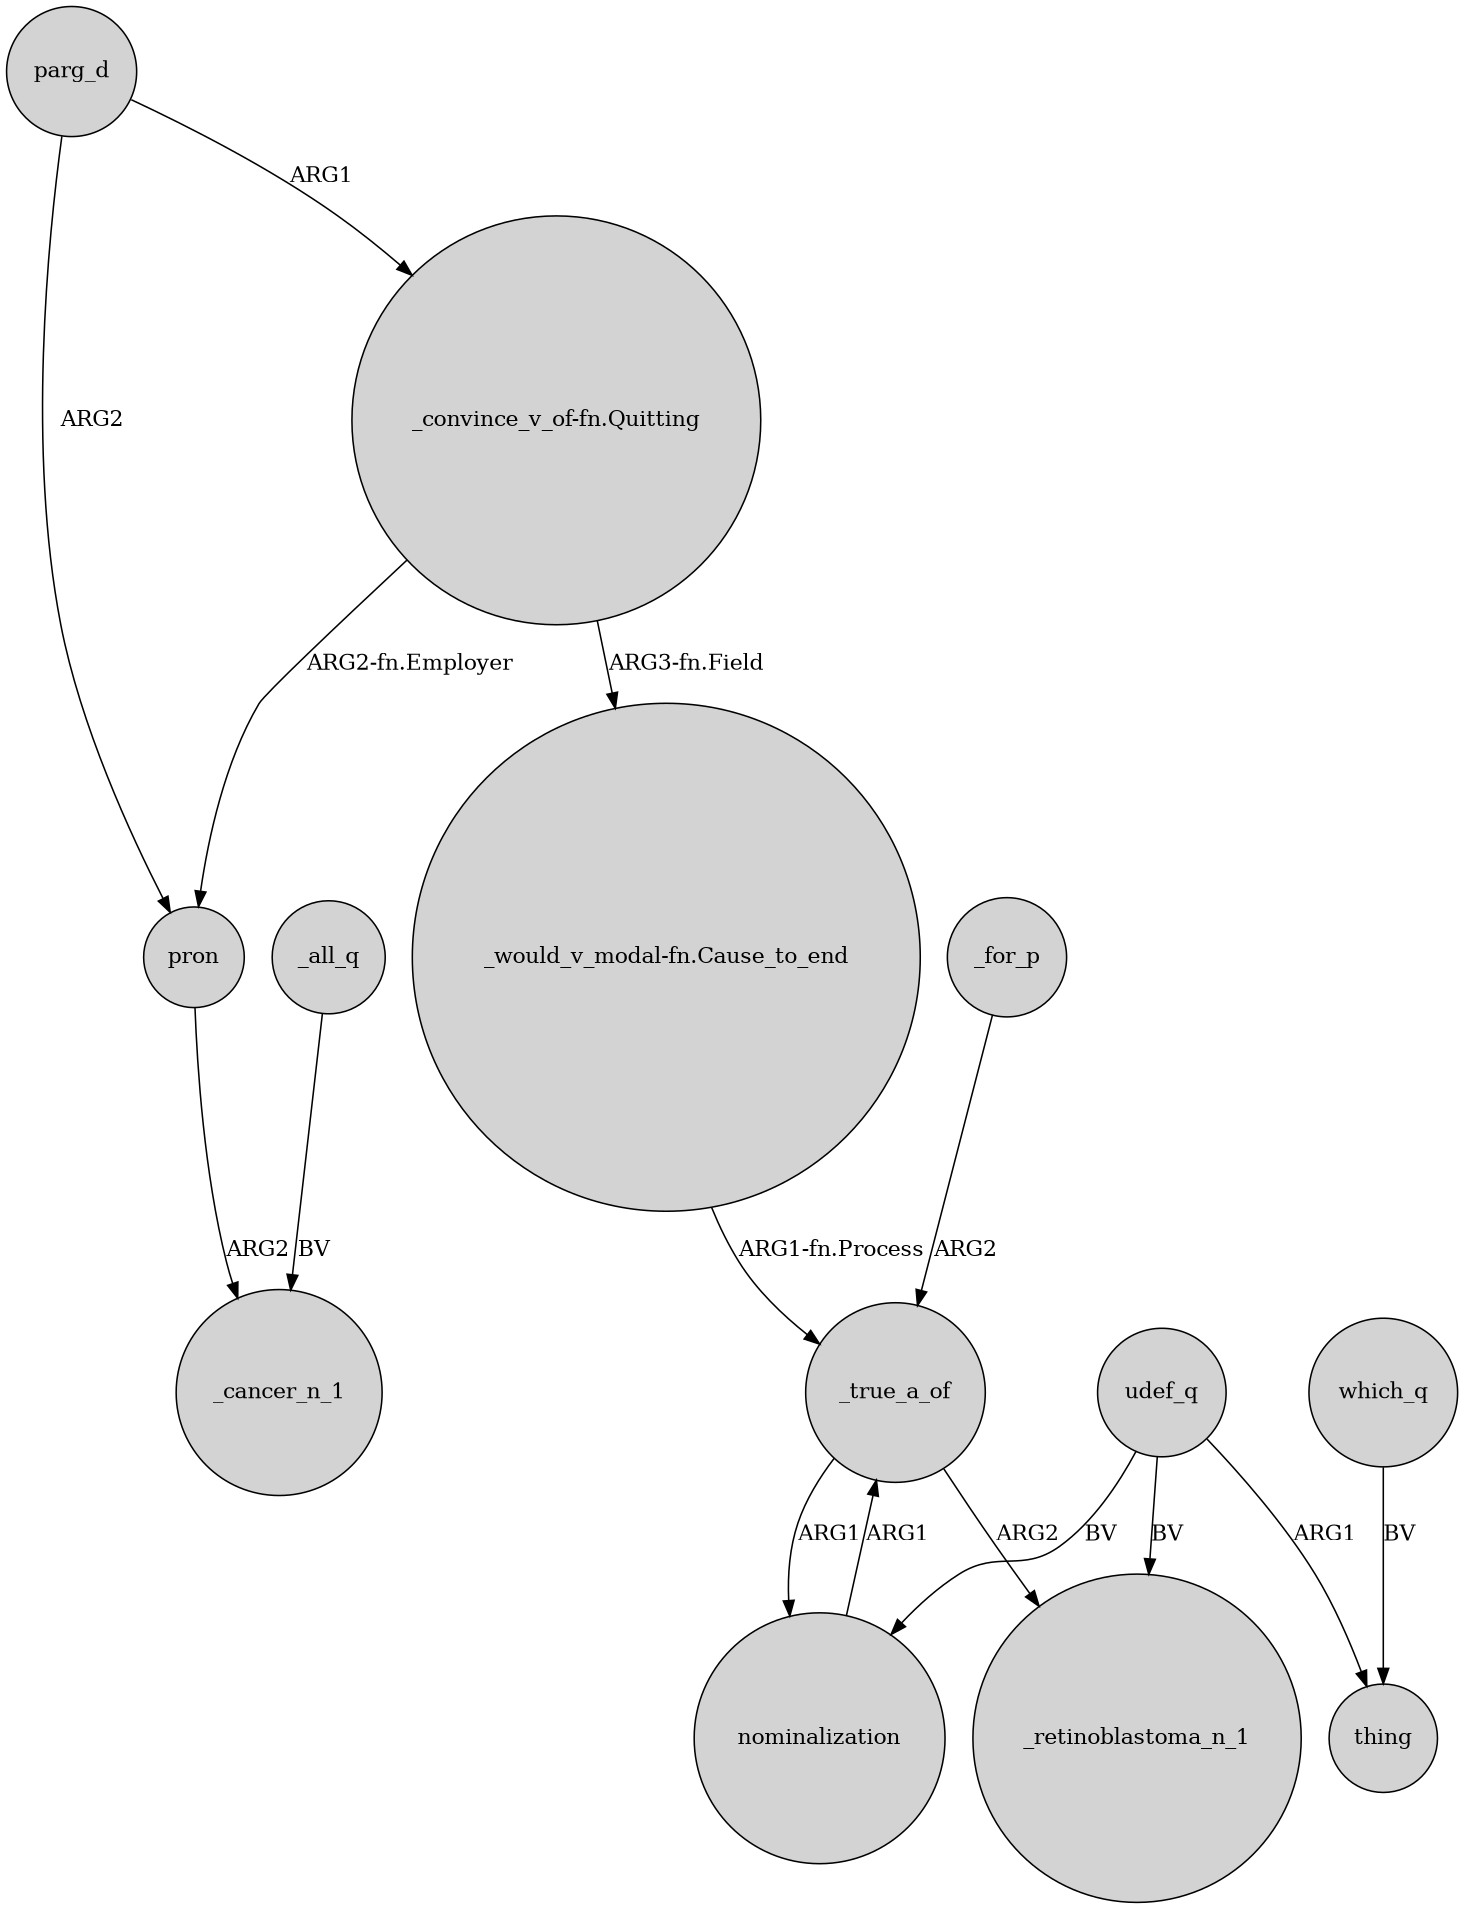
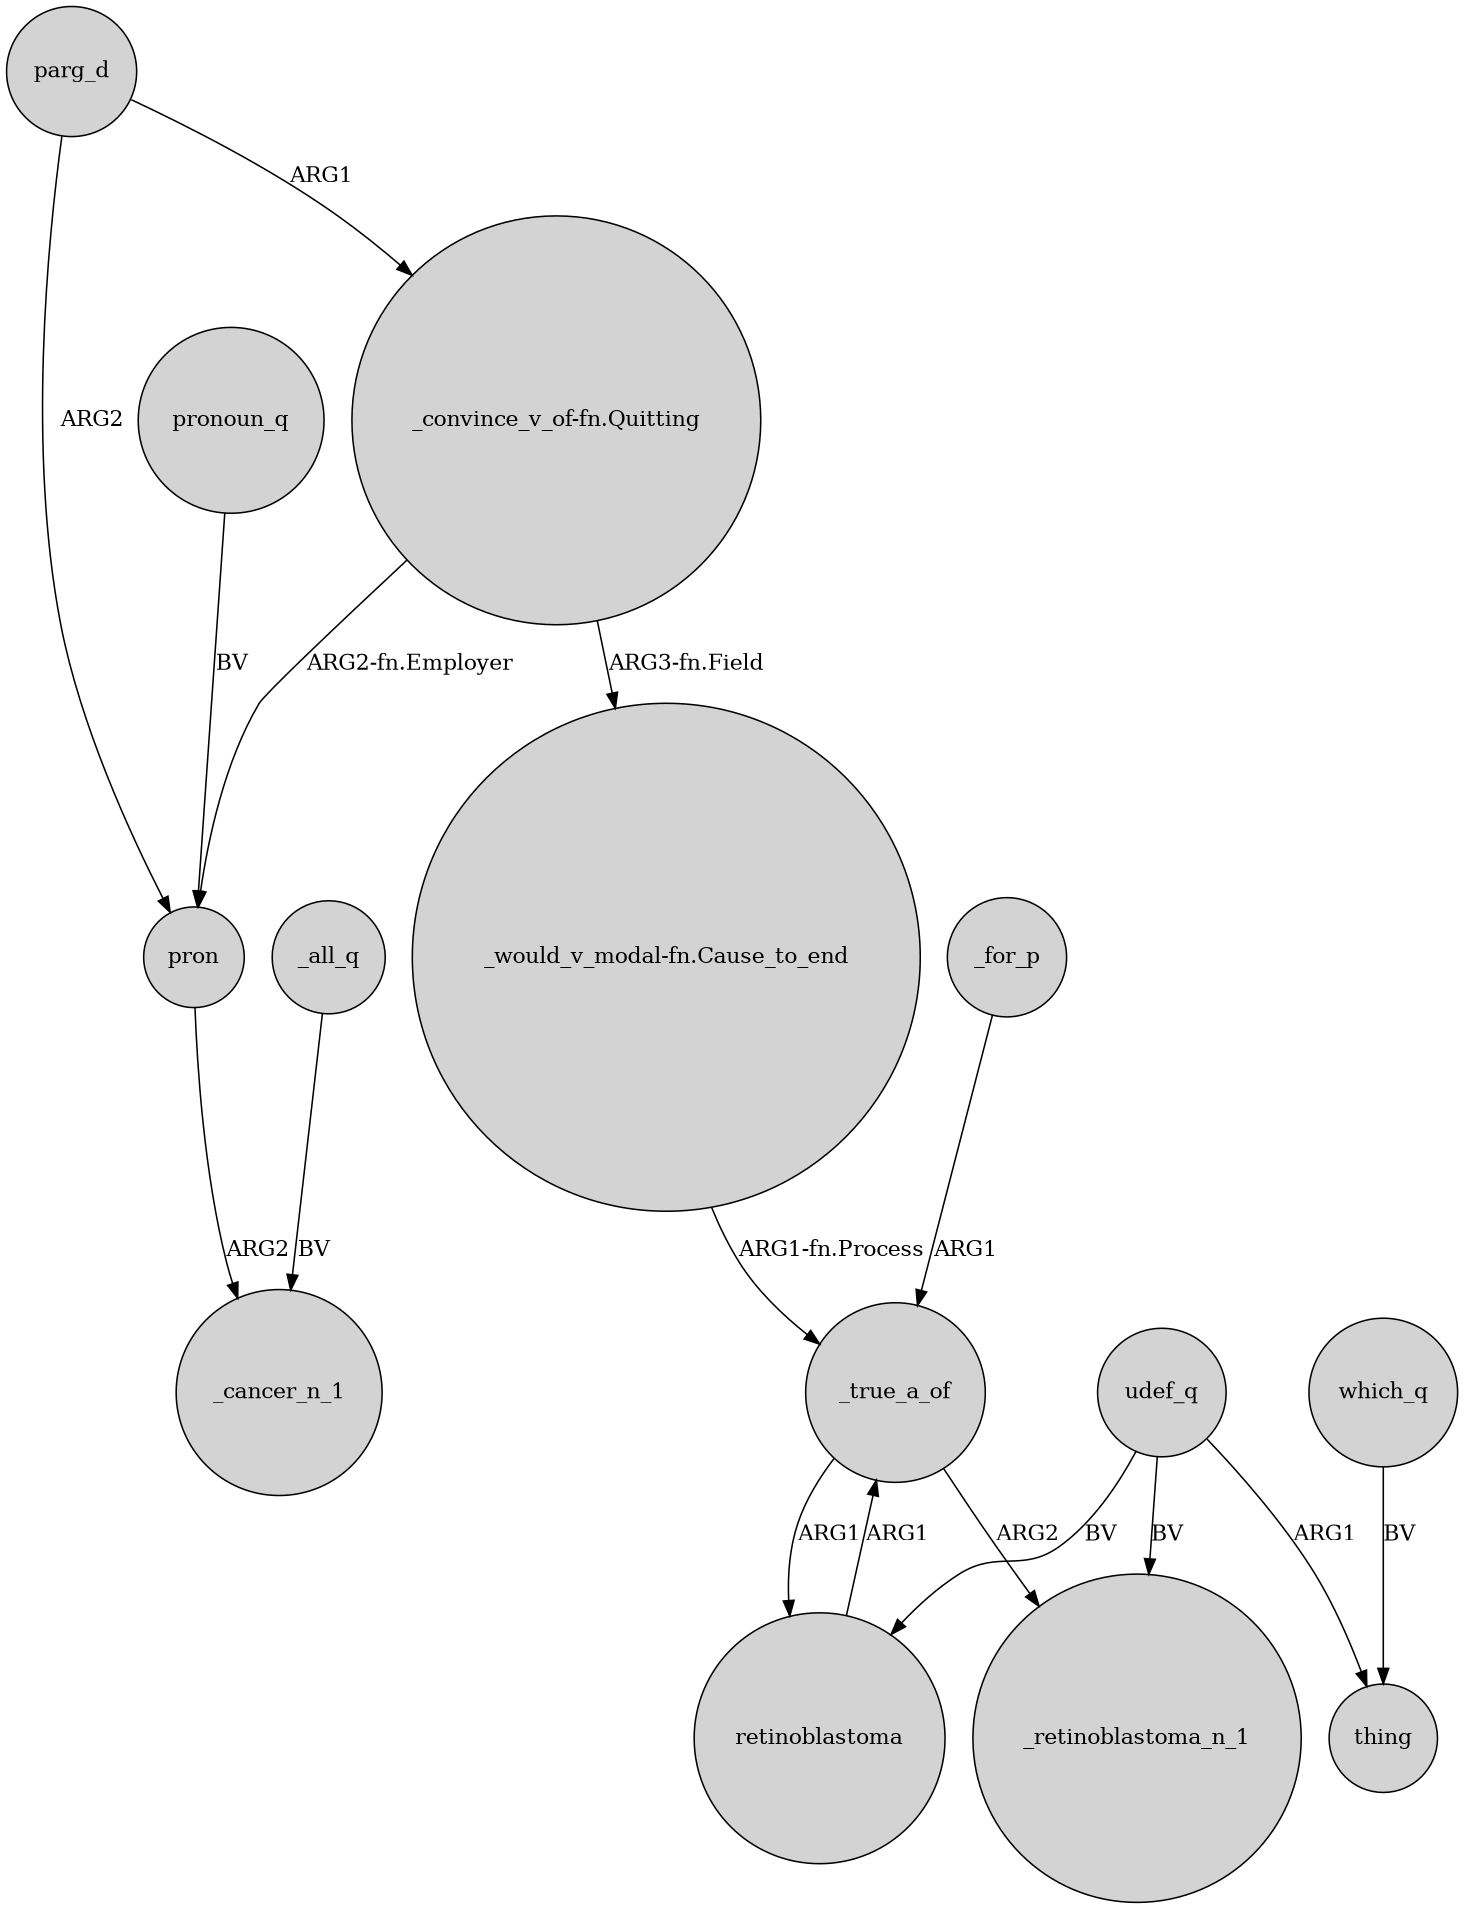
none -> (231, 420)
(966, 1250) -> (966, 1250)
(820, 1738) -> (820, 1738)
